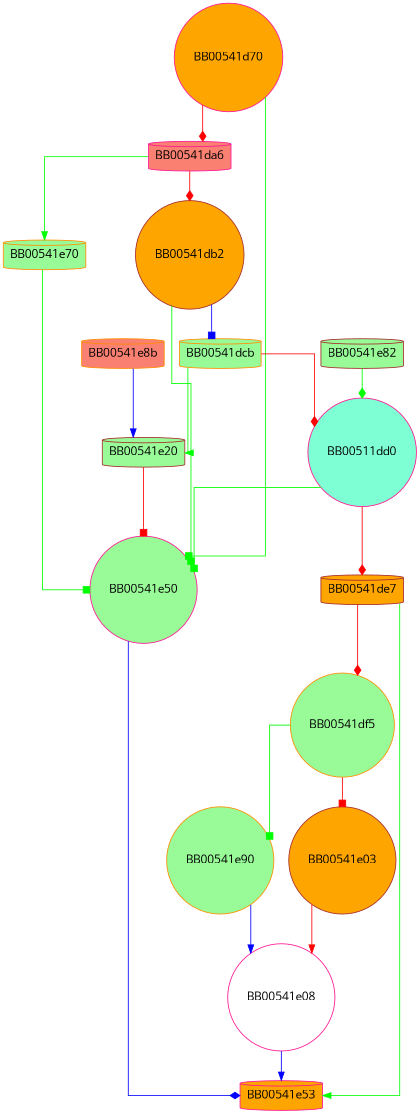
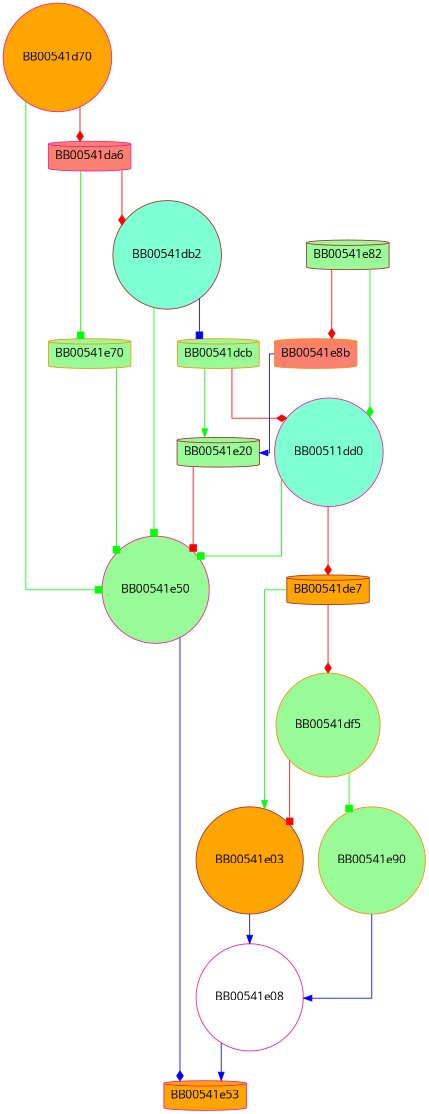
(59, 157) -> (81, 251)
(190, 255) -> (167, 255)
none -> (332, 299)
(400, 884) -> (265, 684)
(312, 925) -> (250, 925)
